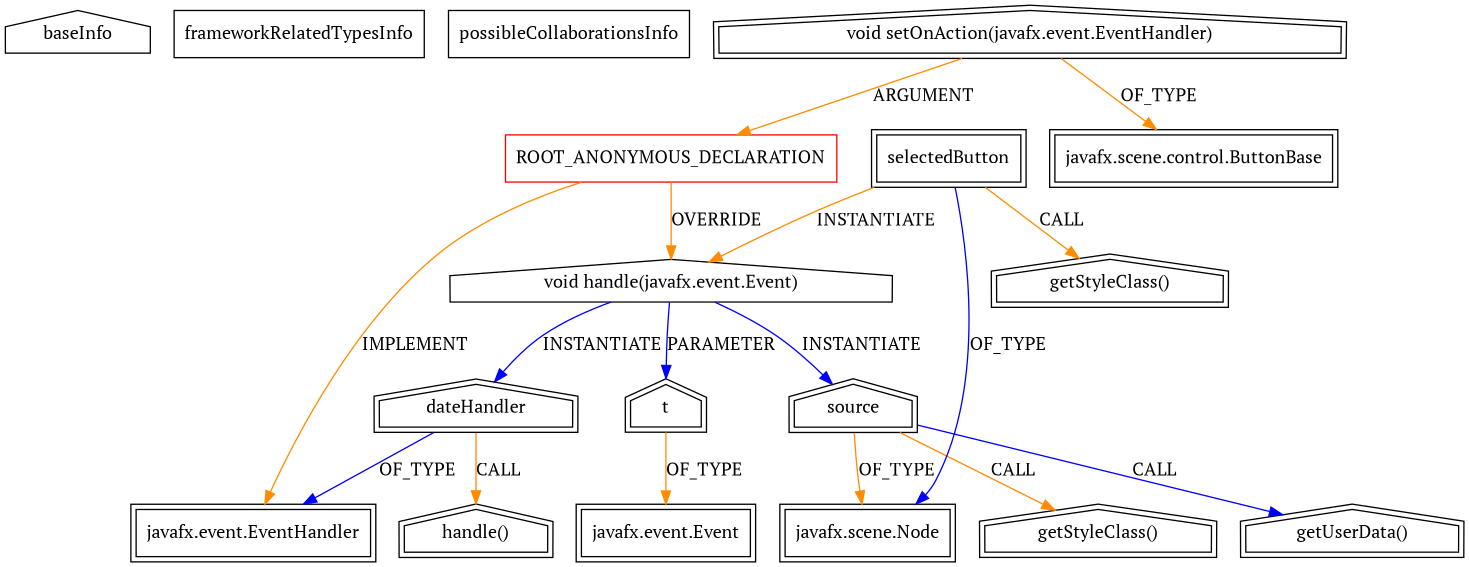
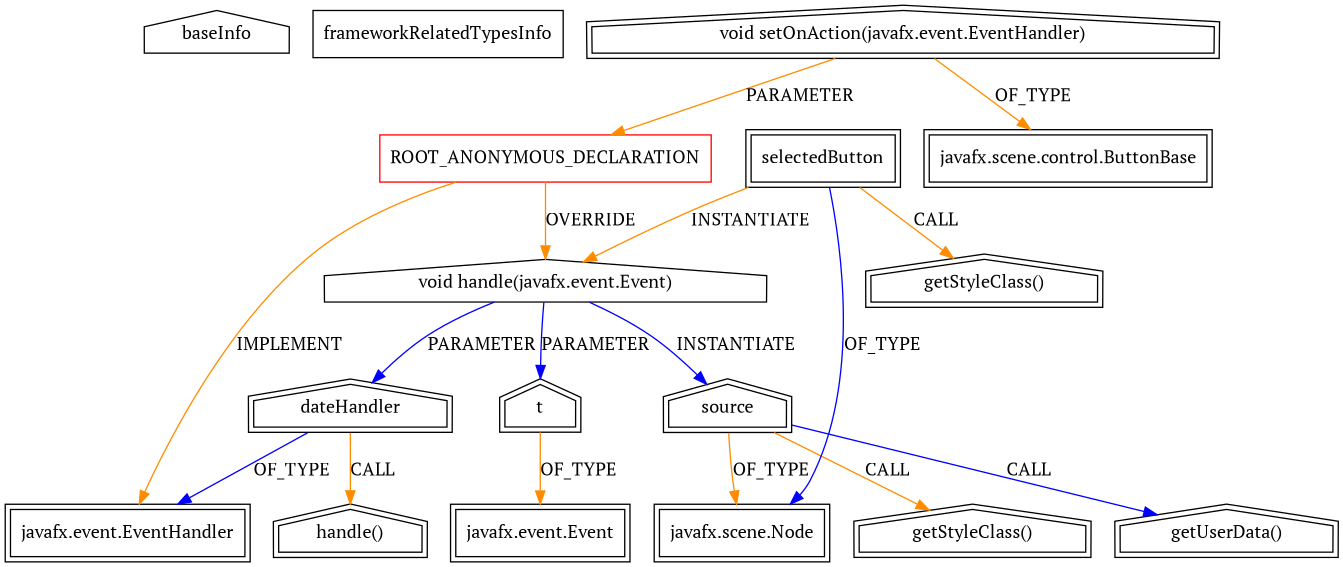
(569, 34) -> none
(924, 96) -> (800, 96)
(602, 345) -> (482, 345)
